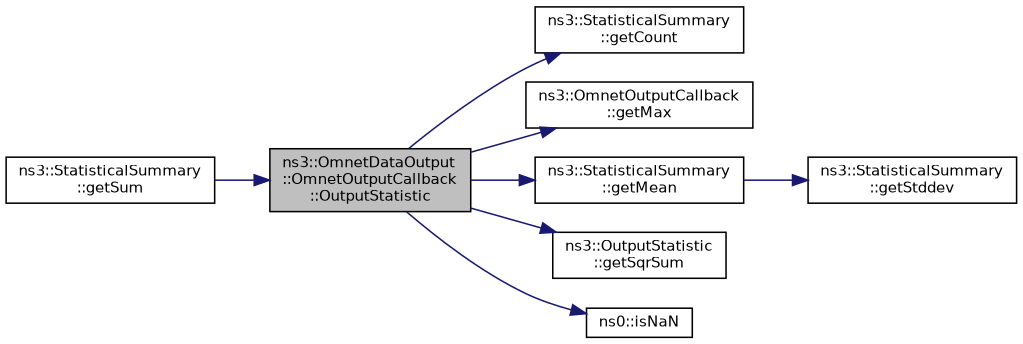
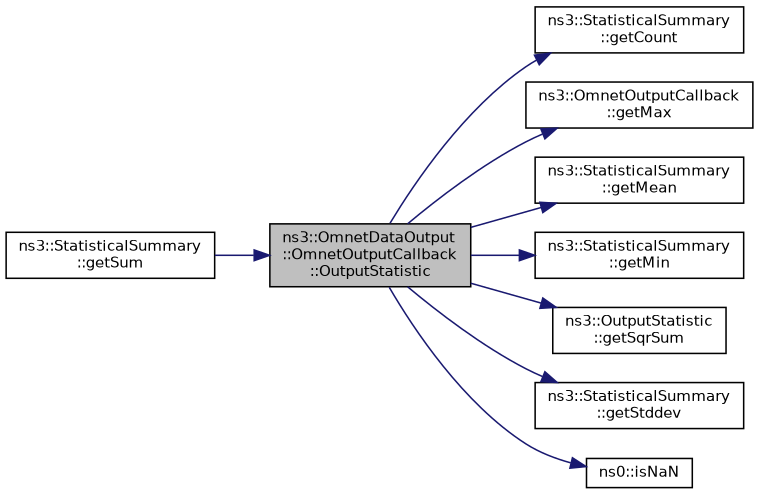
(768, 180) -> (472, 336)
none -> (639, 255)
